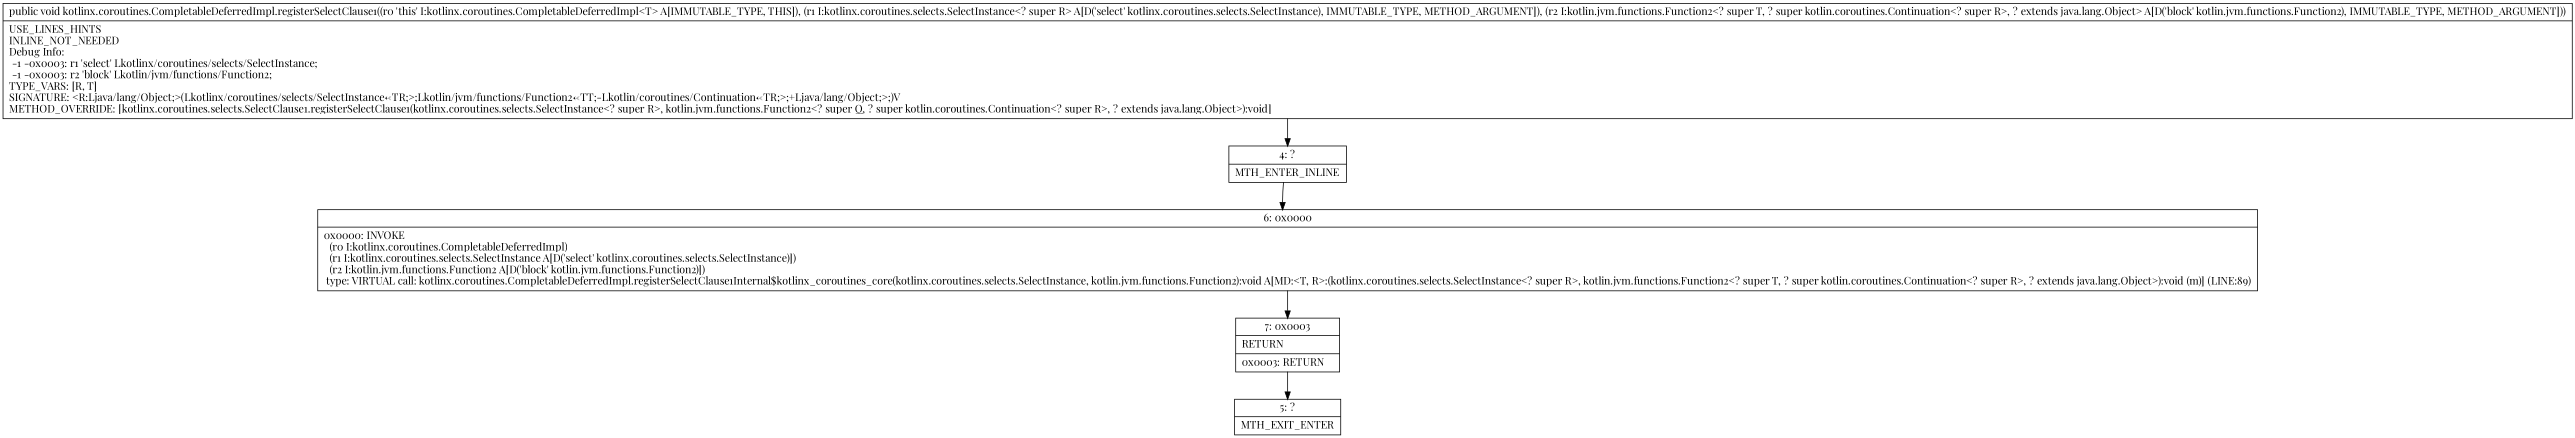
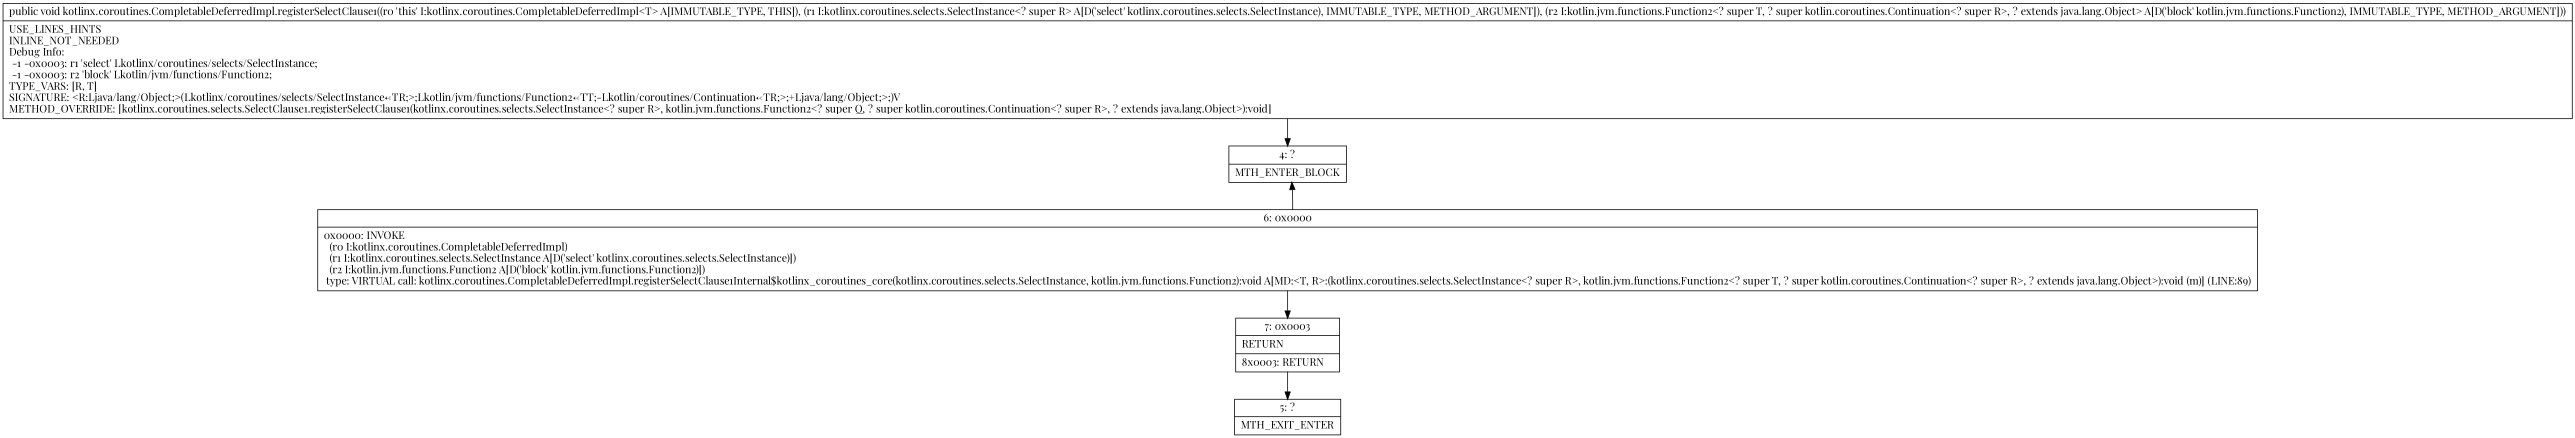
(1287, 173) -> (1288, 173)
(1283, 192) -> (1293, 200)
(1288, 362) -> (1287, 362)
